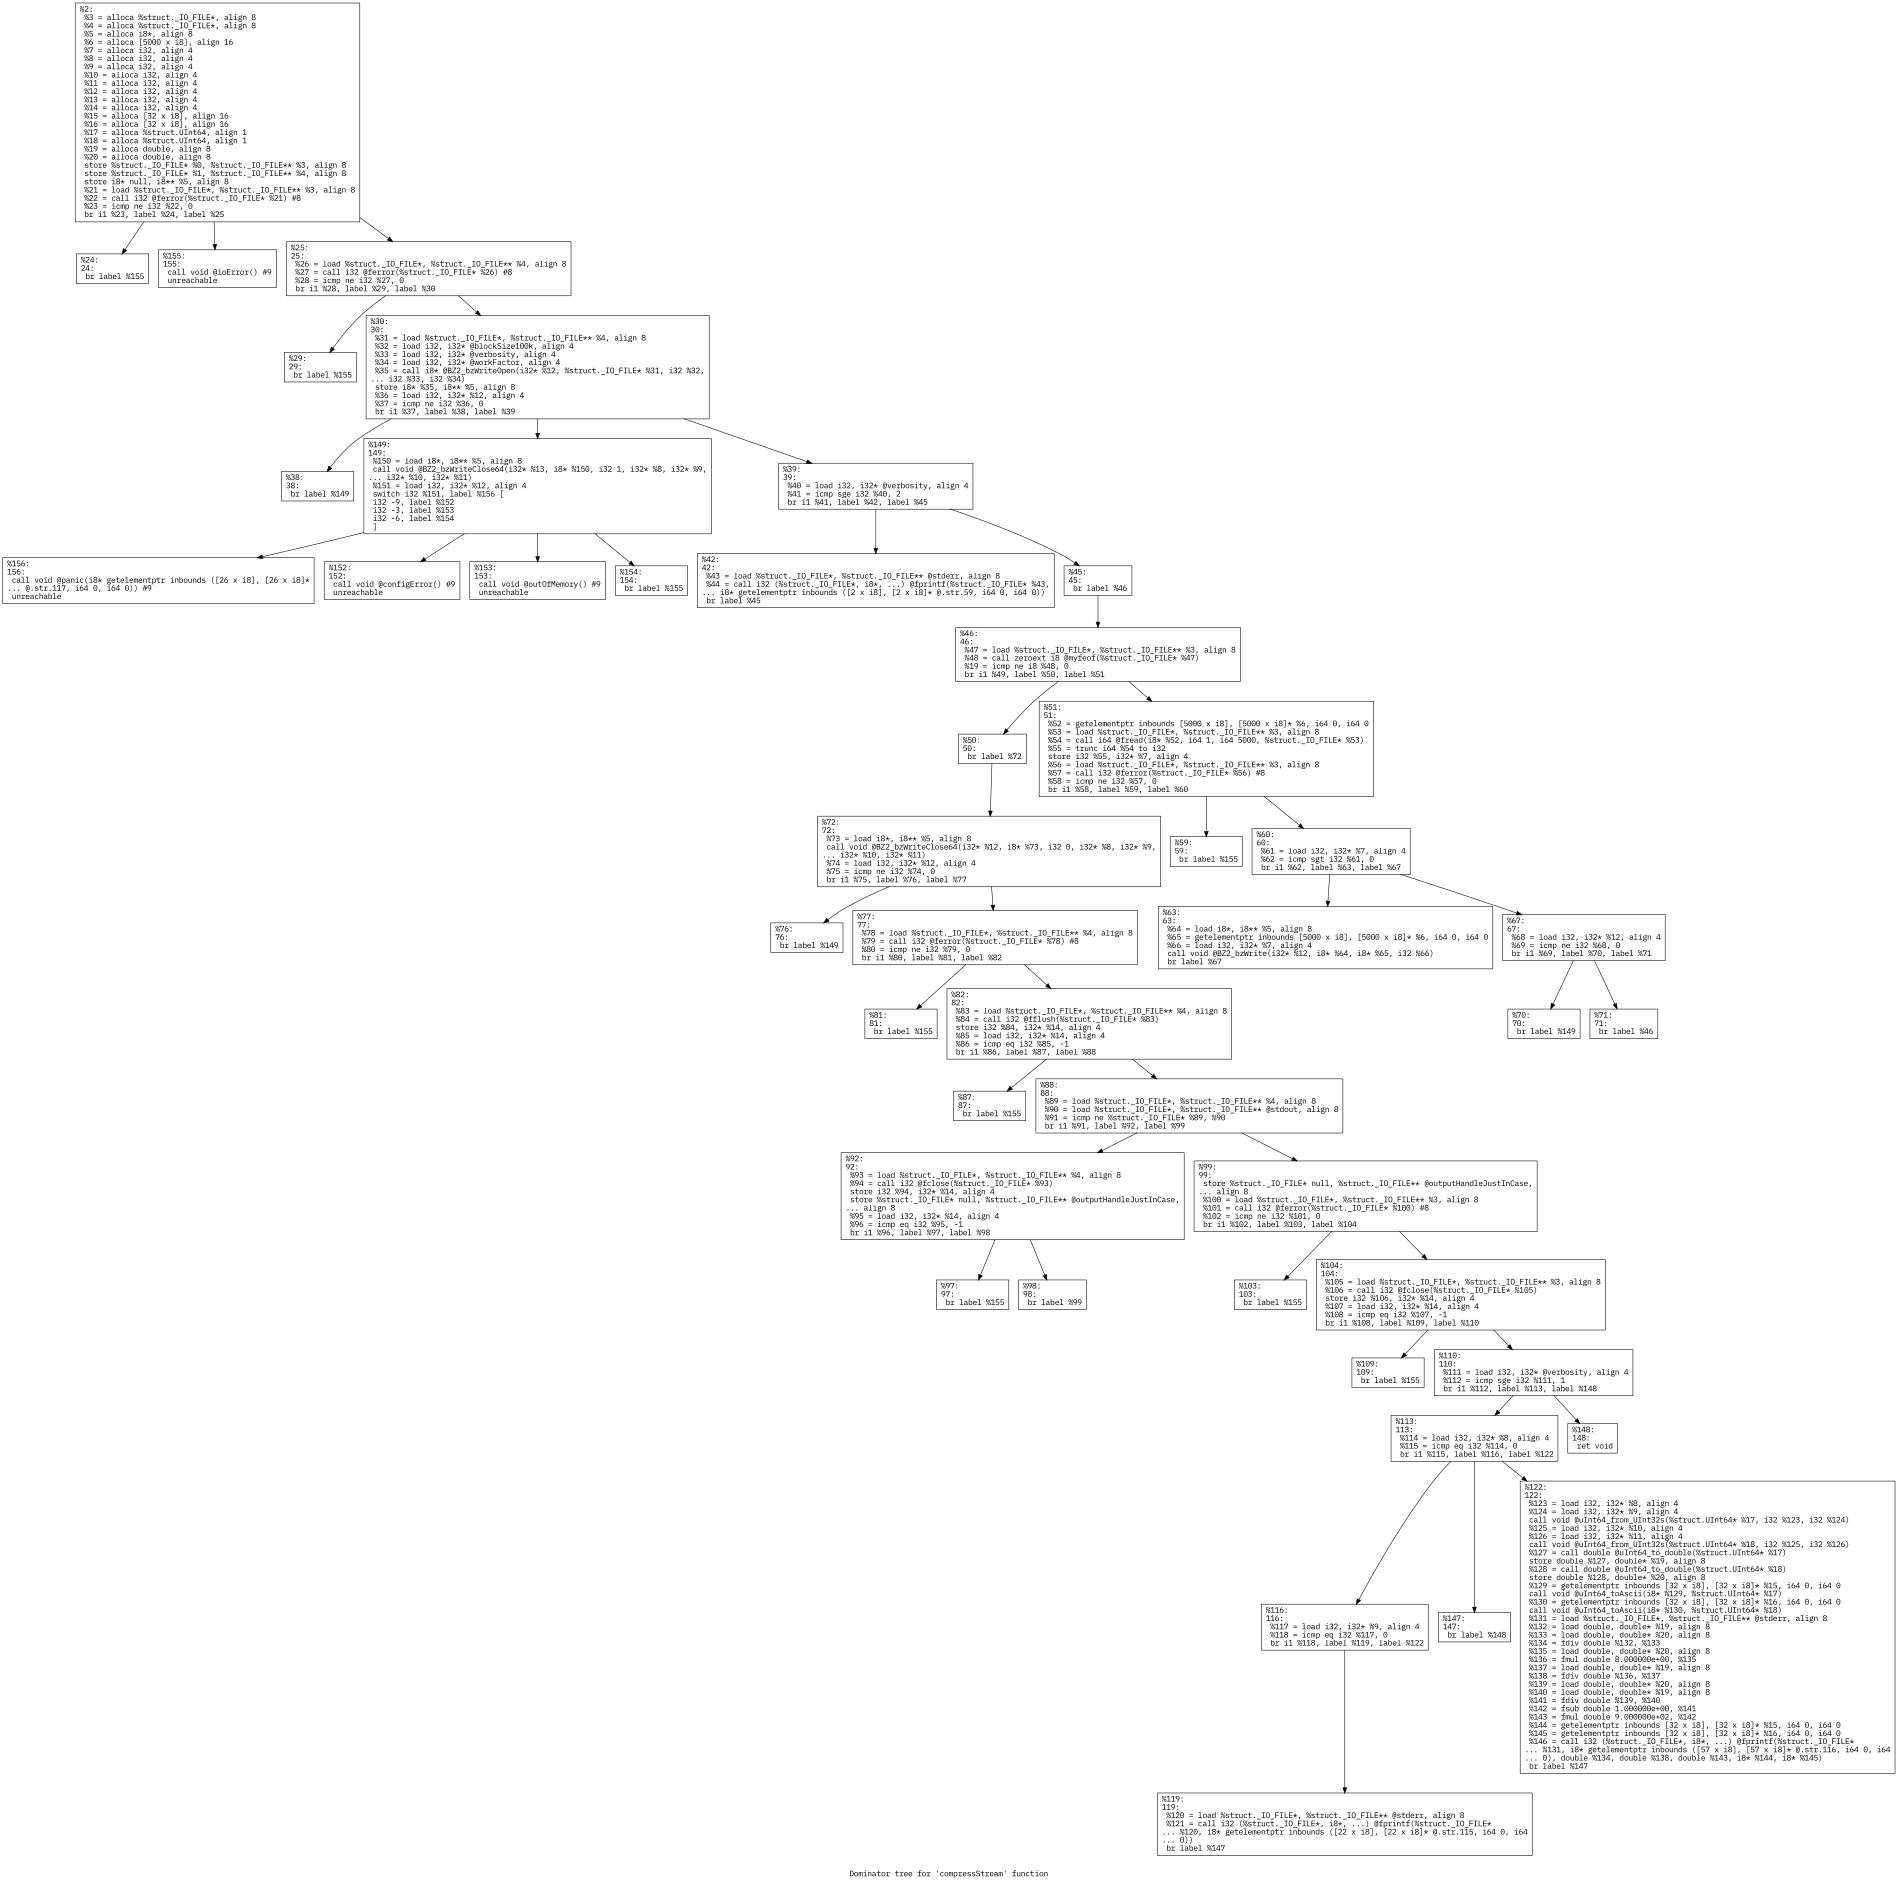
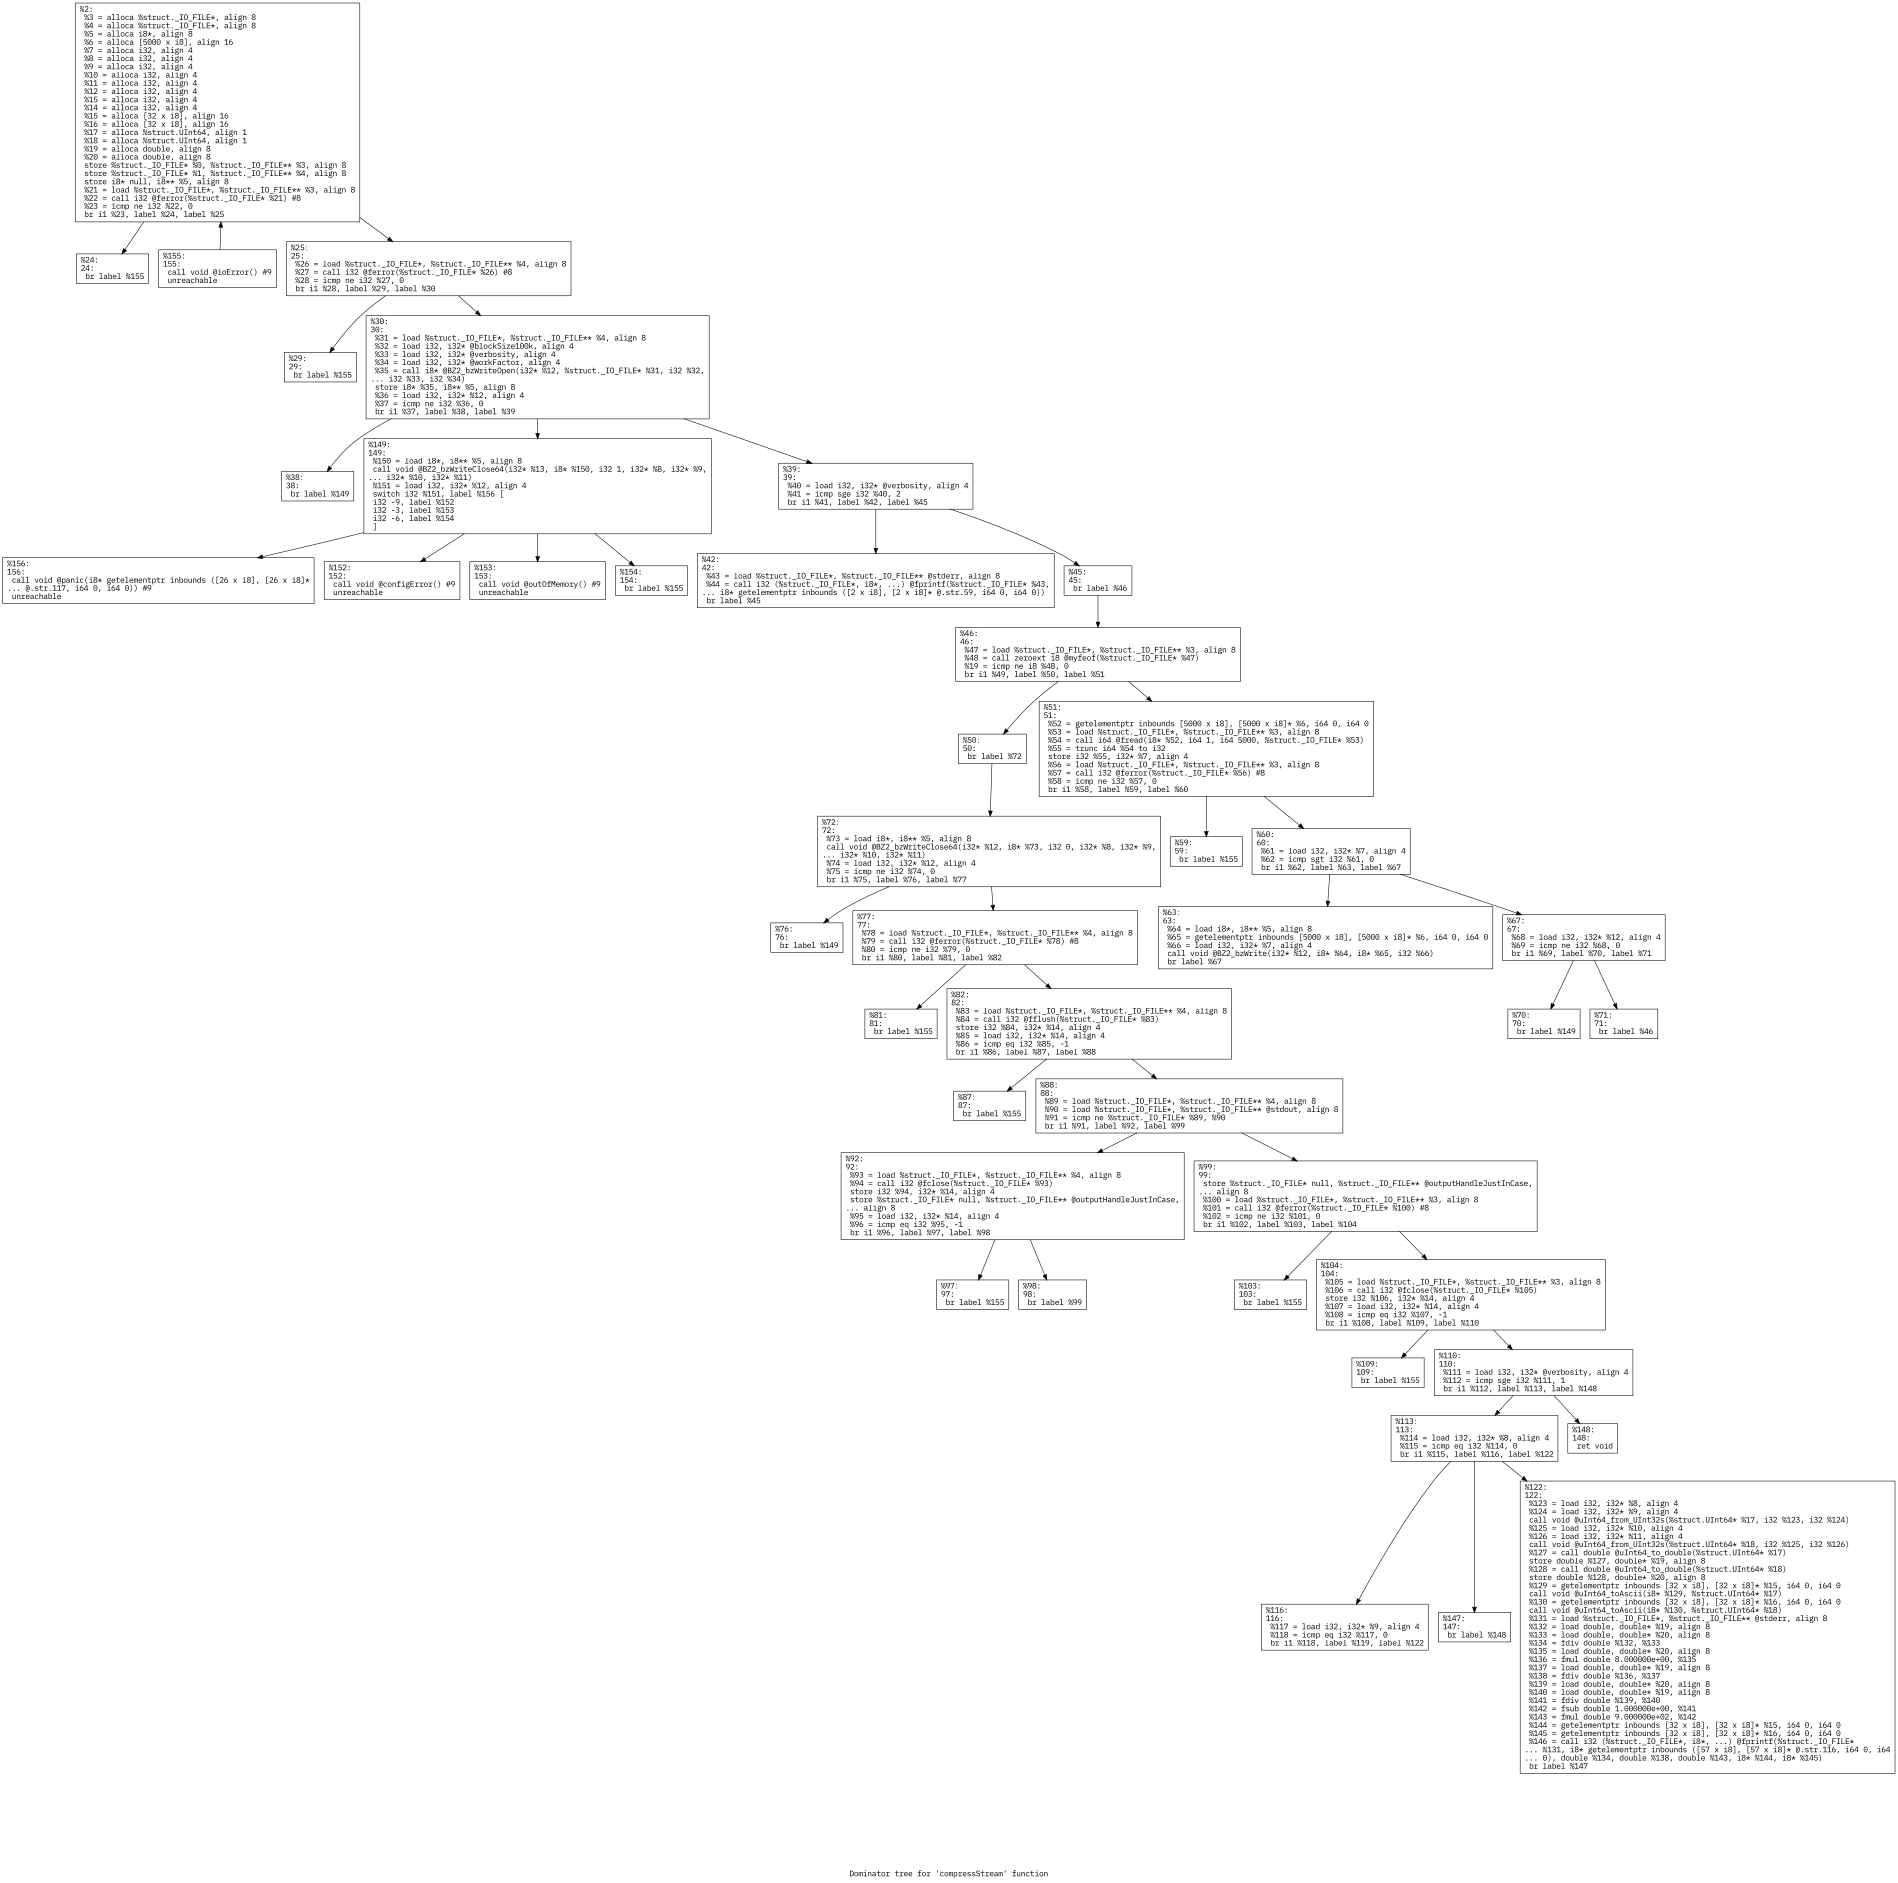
(138, 100) -> (138, 100)
(214, 233) -> (220, 239)
(1345, 1824) -> none
